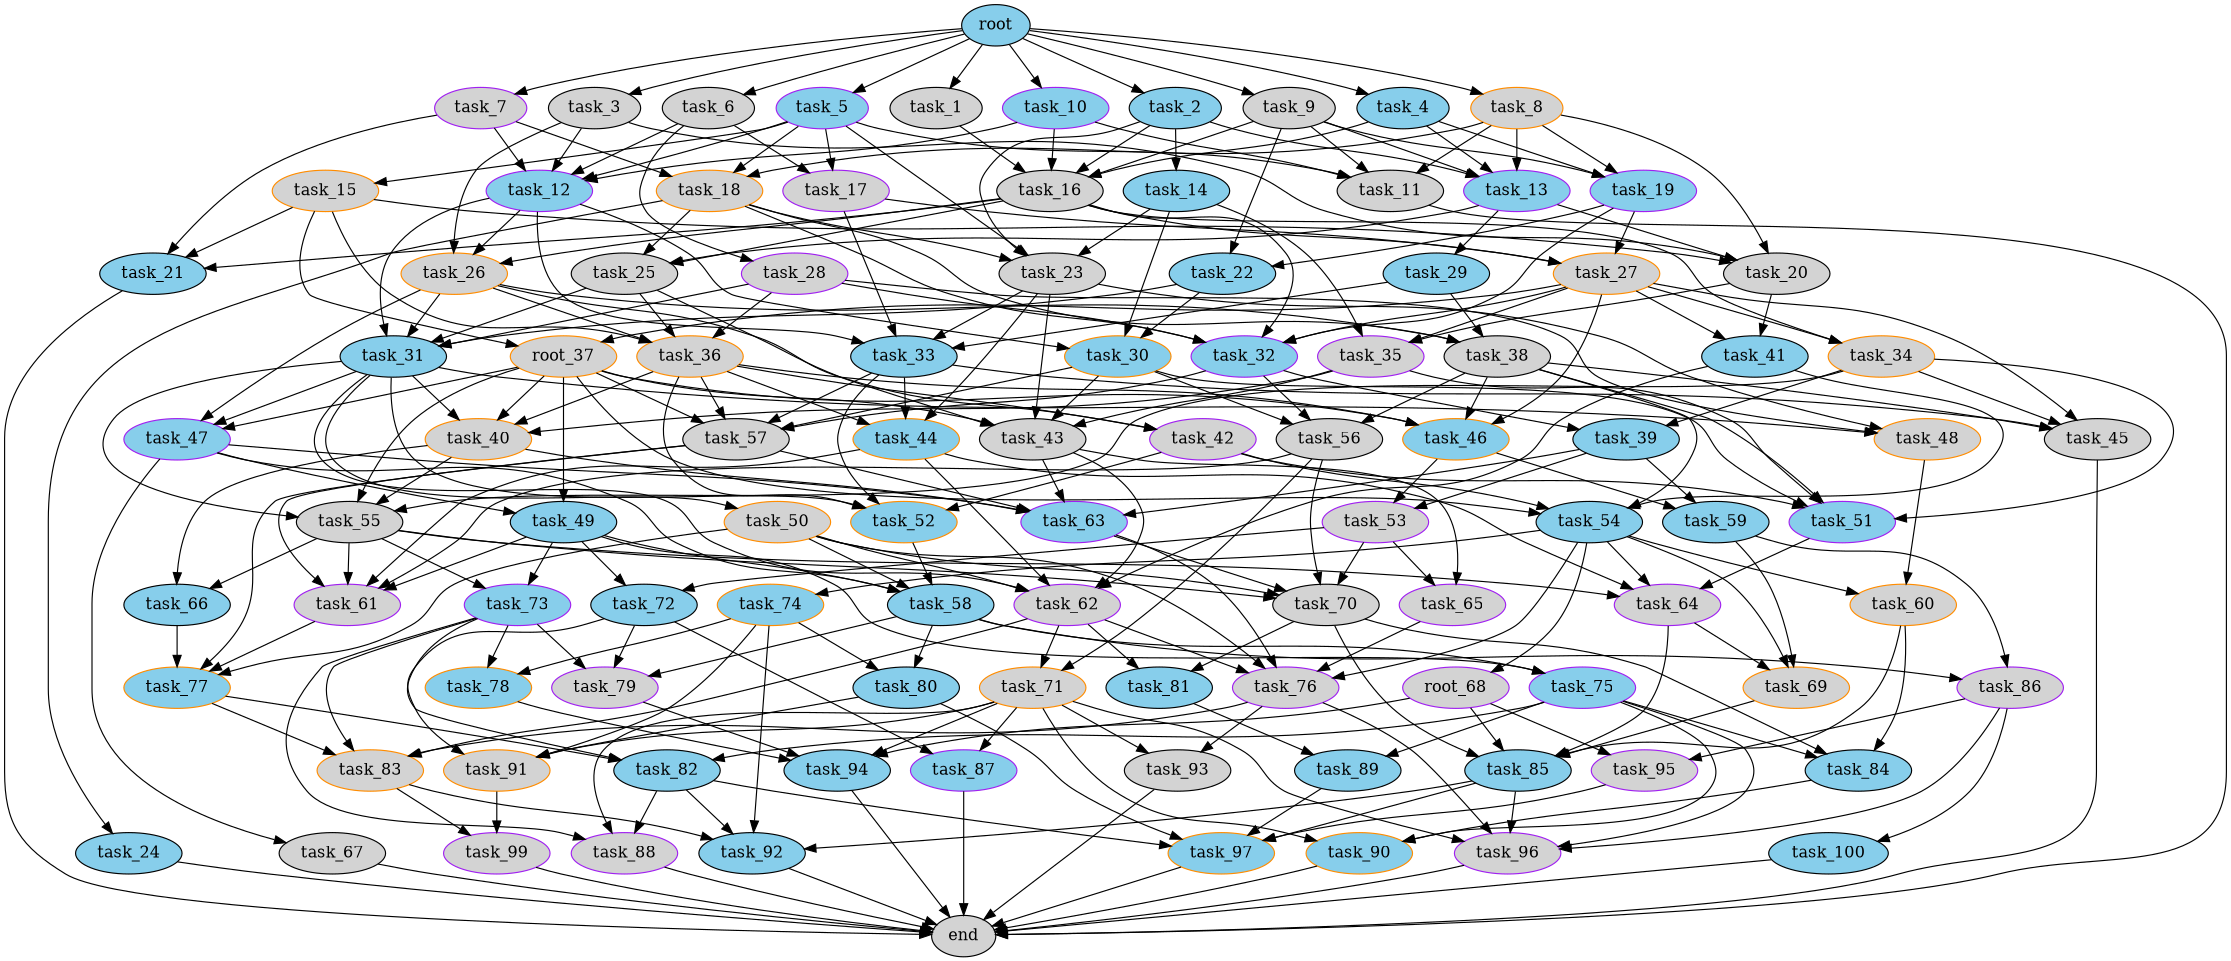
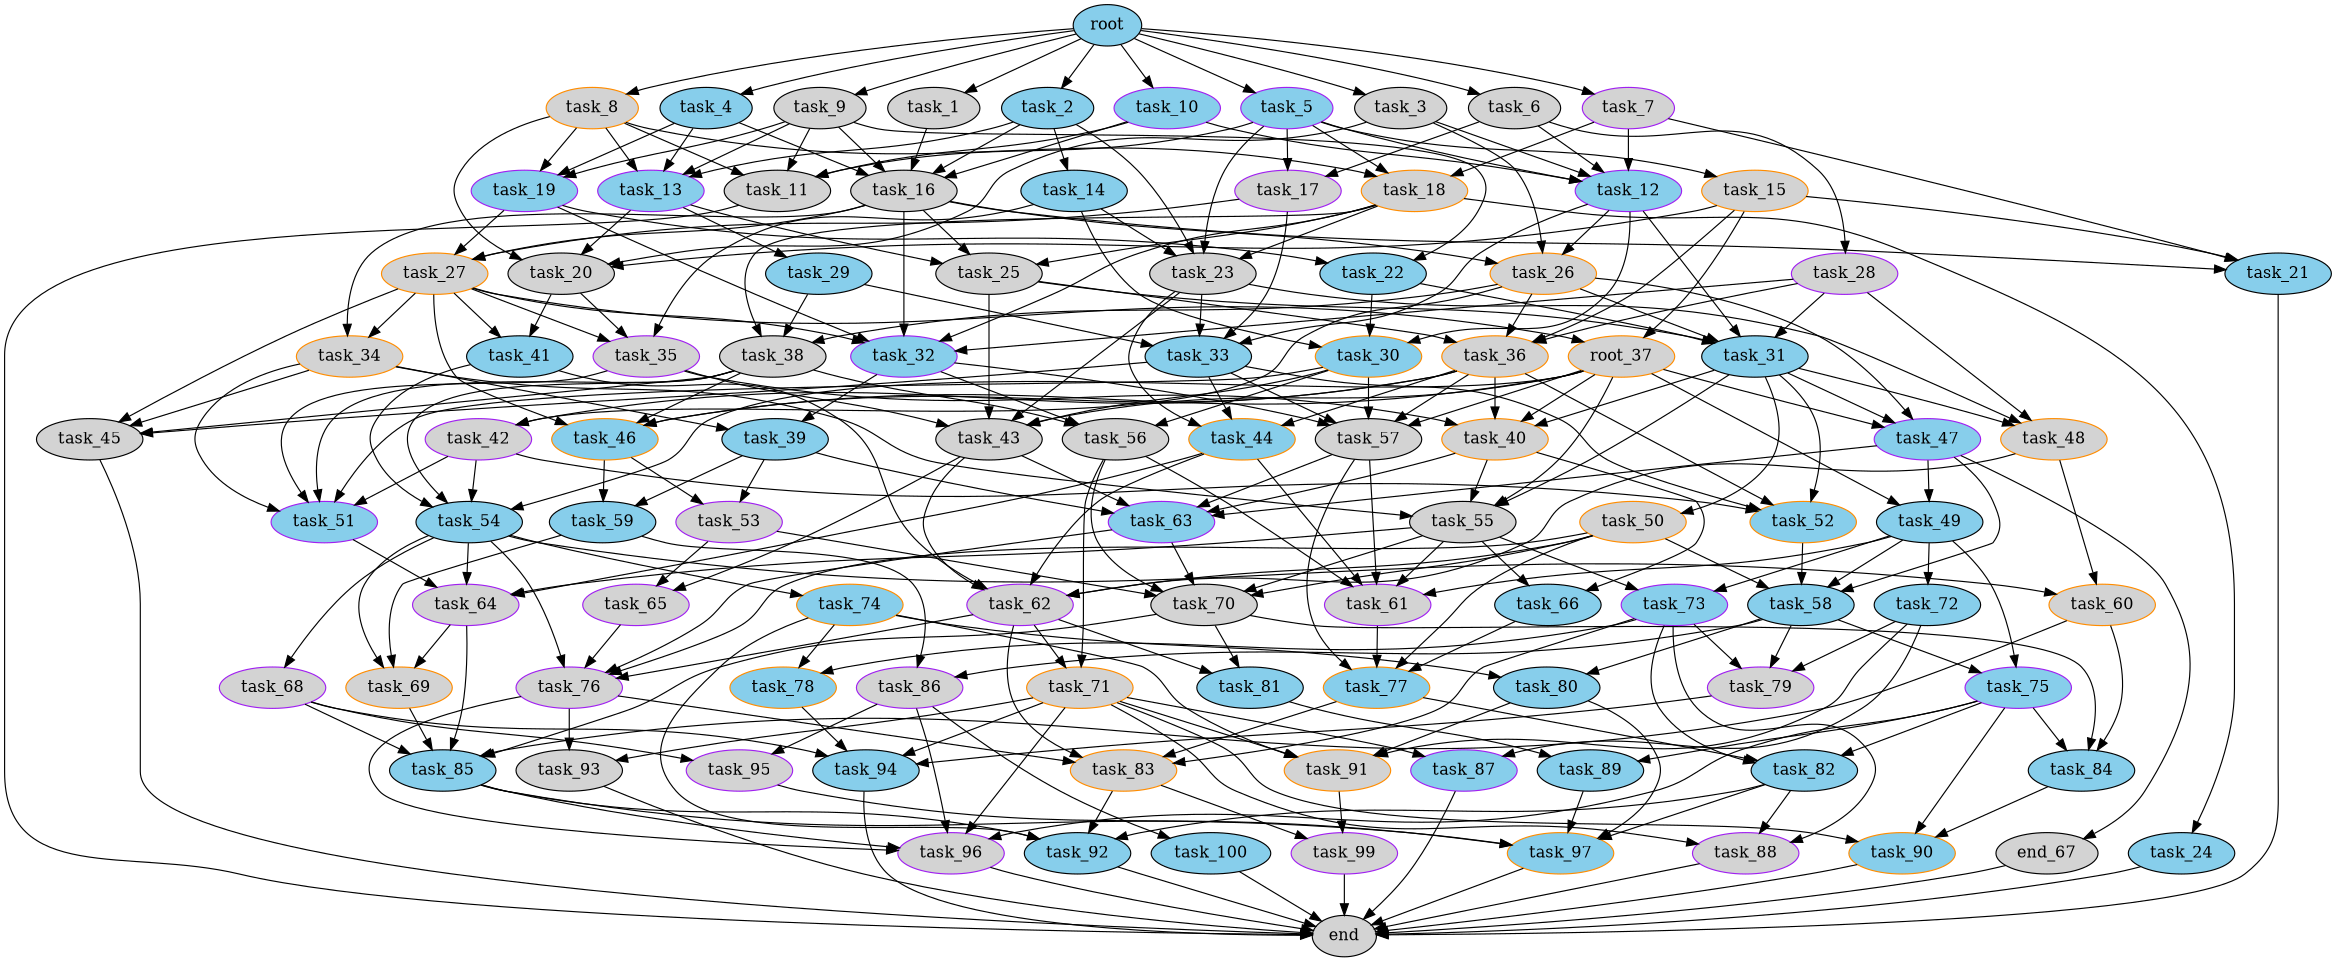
(682, 512) -> (1548, 522)
(1040, 552) -> none
(1456, 688) -> (273, 688)
(332, 853) -> (2047, 853)
